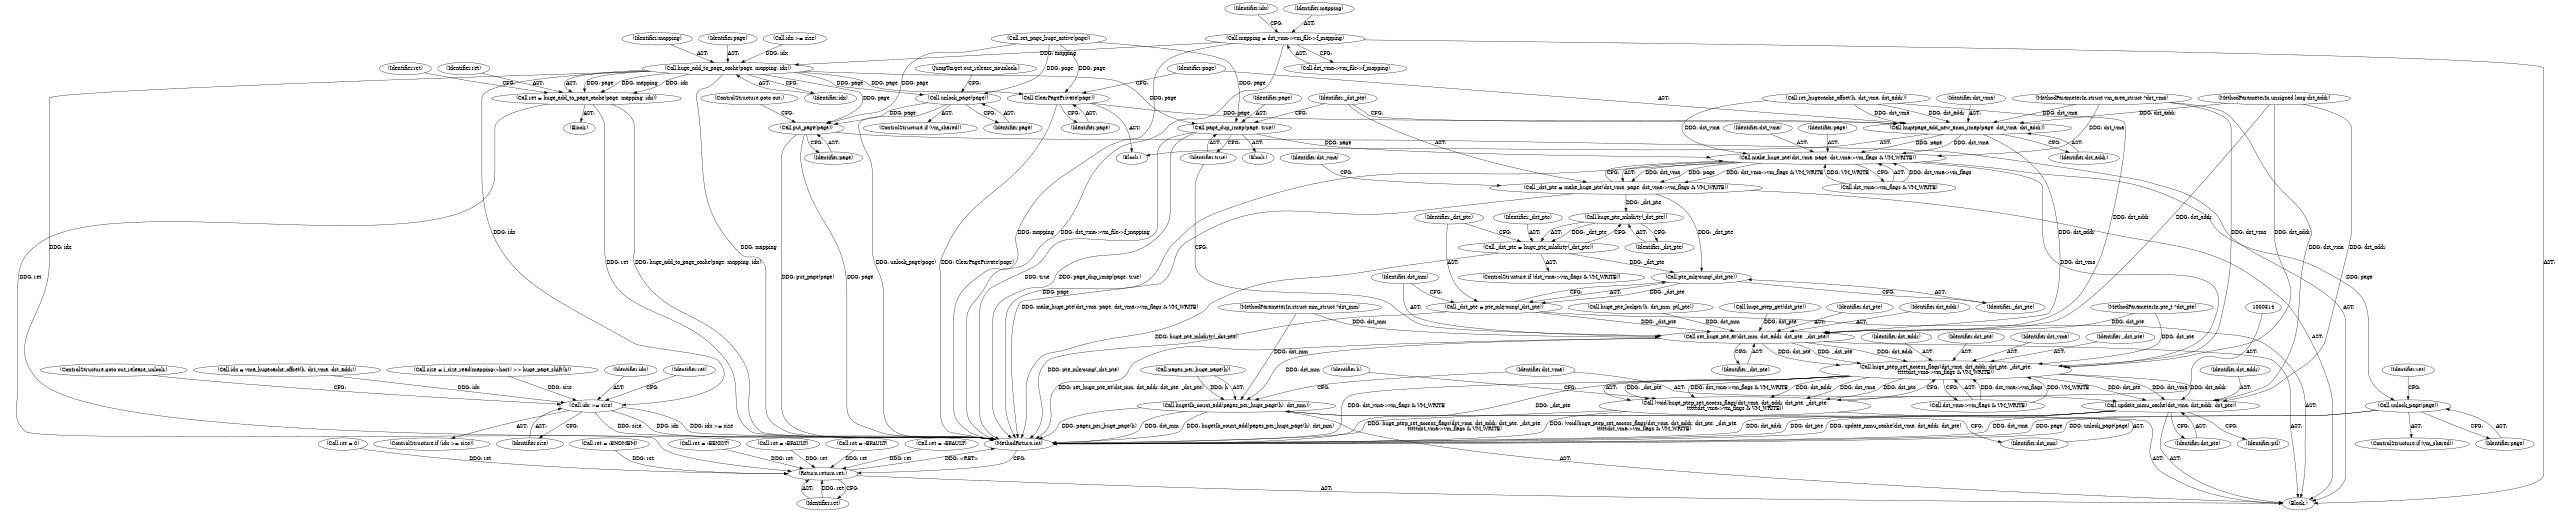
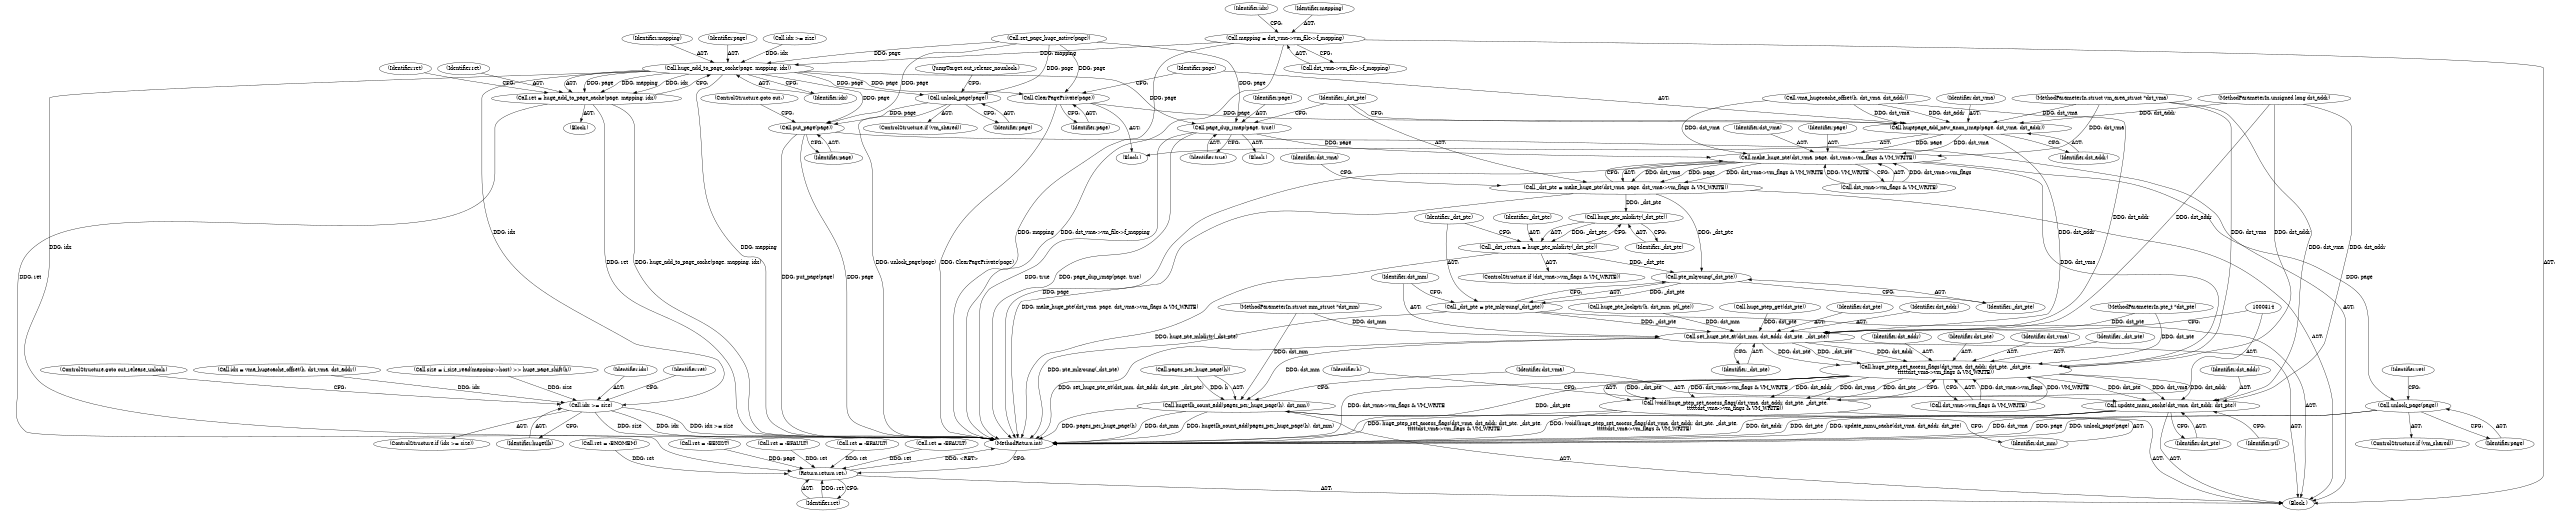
none -> (885, 50)
none -> (683, 88)
(1846, 98) -> (1846, 98)
(1539, 248) -> (1539, 248)
(1375, 299) -> (2059, 330)
(2216, 425) -> (2240, 421)
(343, 444) -> none
(530, 444) -> (530, 444)
(782, 459) -> (782, 459)
